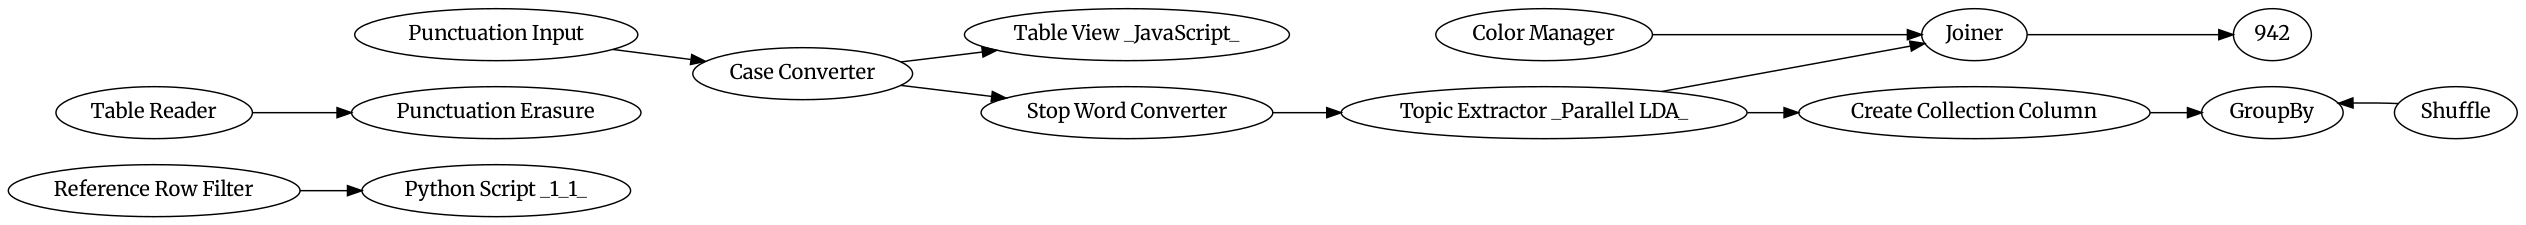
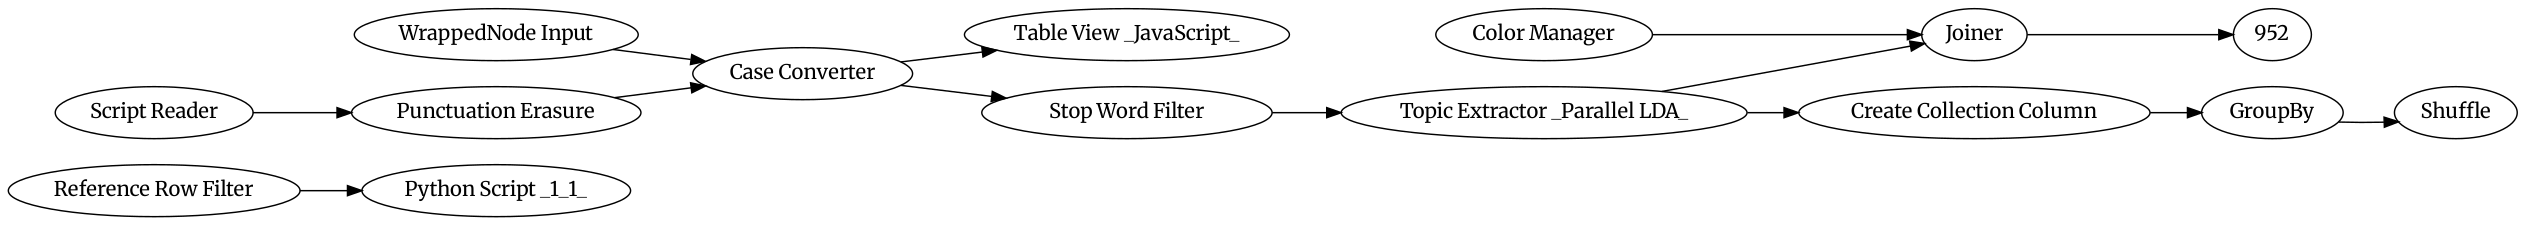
(496, 35) -> (496, 35)
(2272, 35) -> (2272, 35)
none -> (653, 93)
(2376, 103) -> (2361, 122)
(154, 113) -> (154, 113)
(1127, 113) -> (1127, 113)
